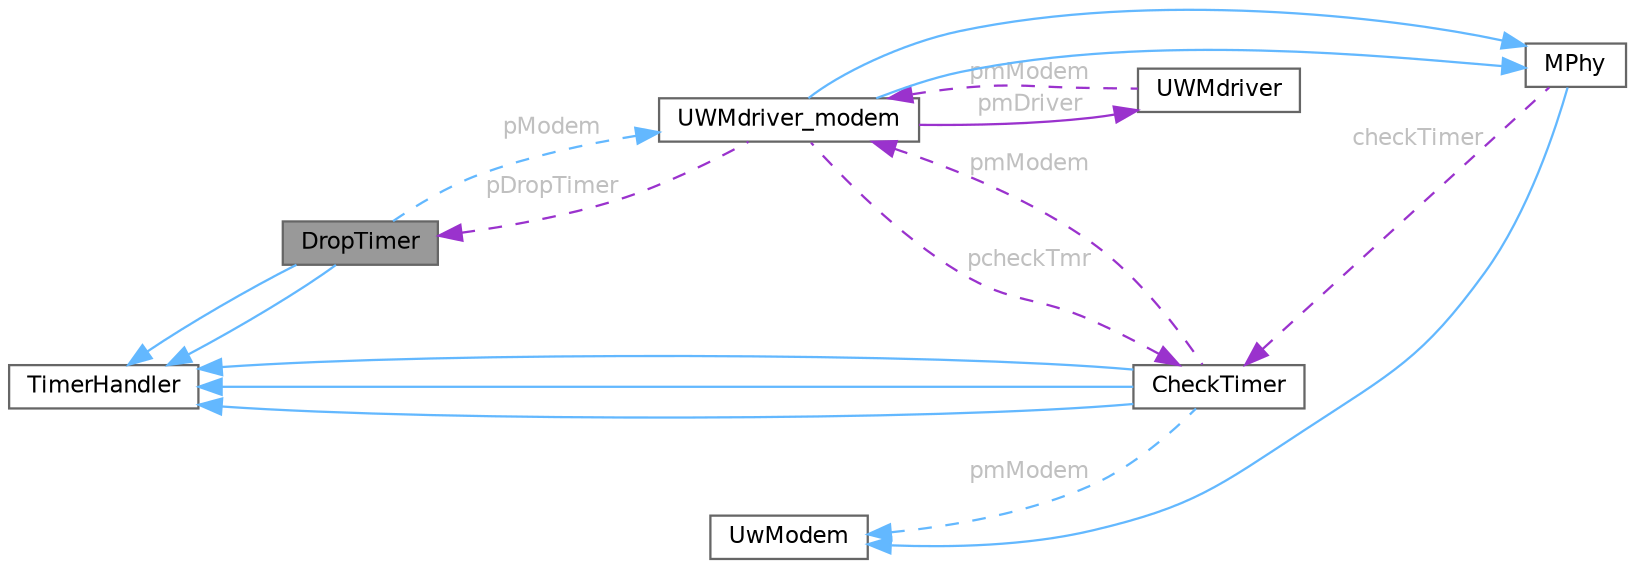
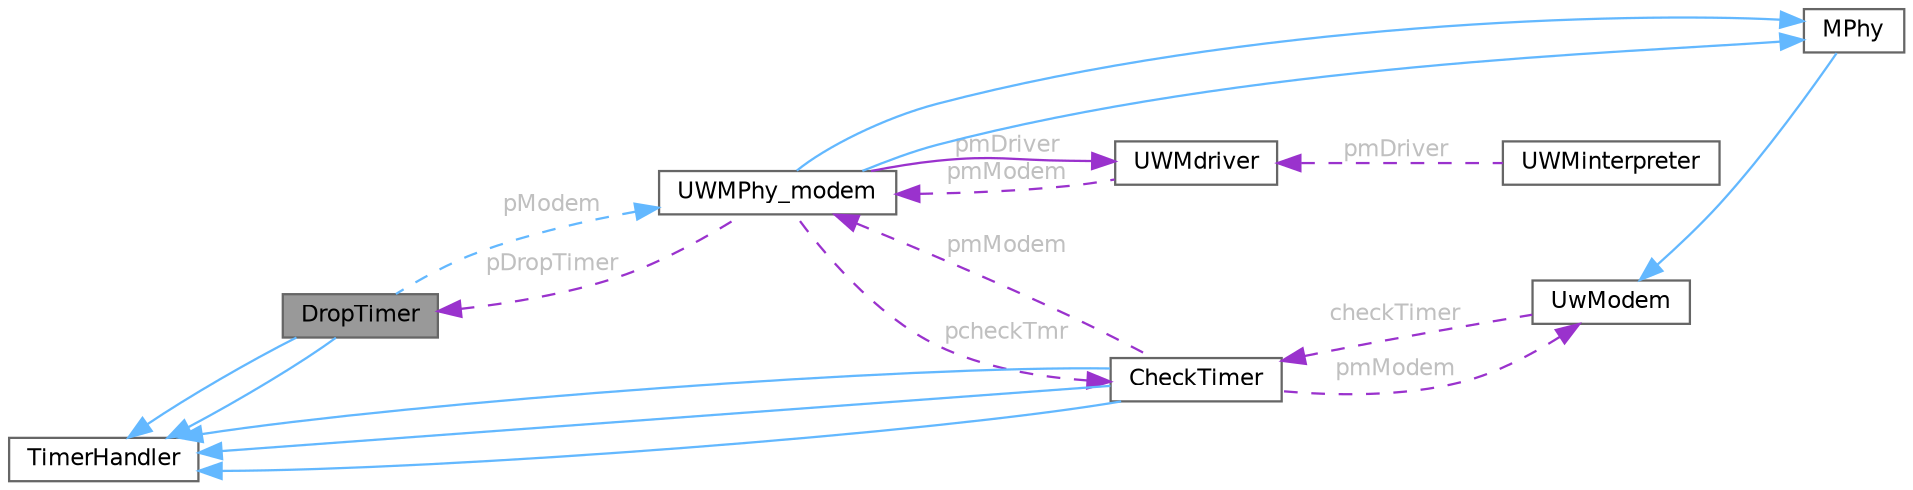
(789, 120) -> (778, 193)
none -> (1611, 163)
(1406, 218) -> (1418, 334)
(1056, 499) -> (1426, 389)
